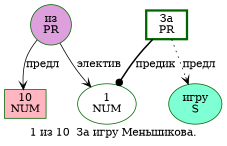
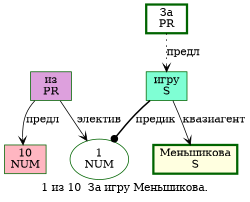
(51, 25) -> (51, 86)
(136, 59) -> (132, 118)
(195, 104) -> (167, 86)
none -> (195, 159)
